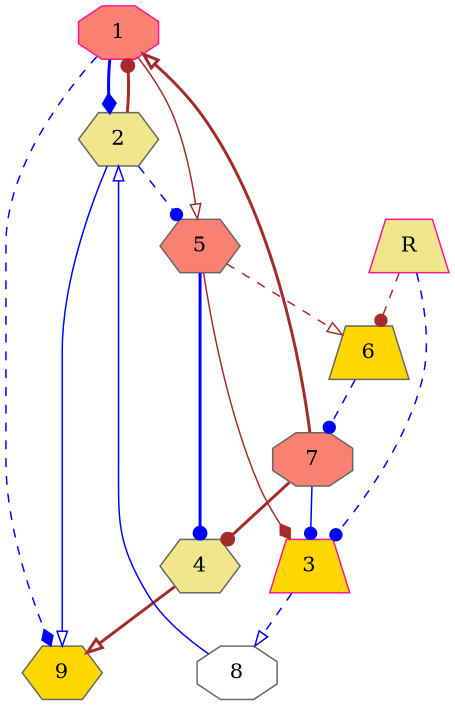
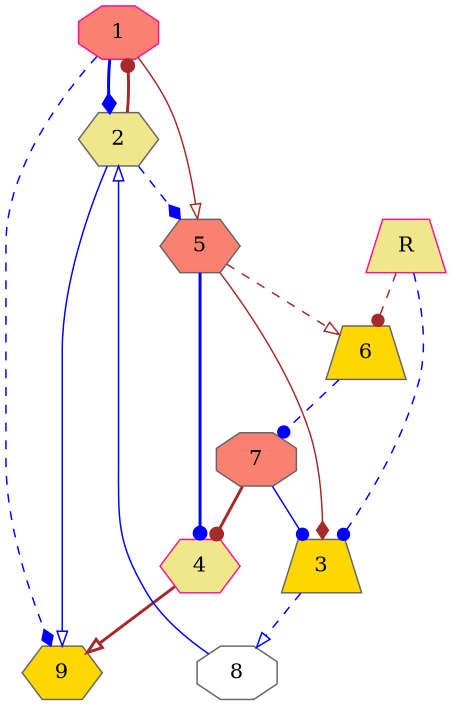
(156, 188) -> (154, 186)
(263, 234) -> none
(200, 566) -> (200, 566)
(310, 566) -> (322, 566)
